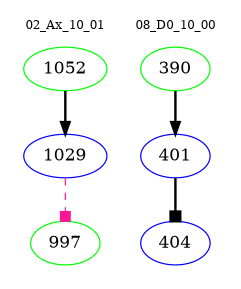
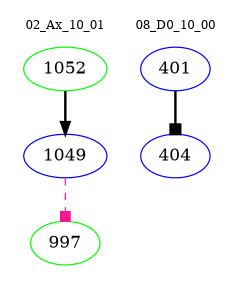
(175, 69) -> none
(65, 156) -> (65, 156)
